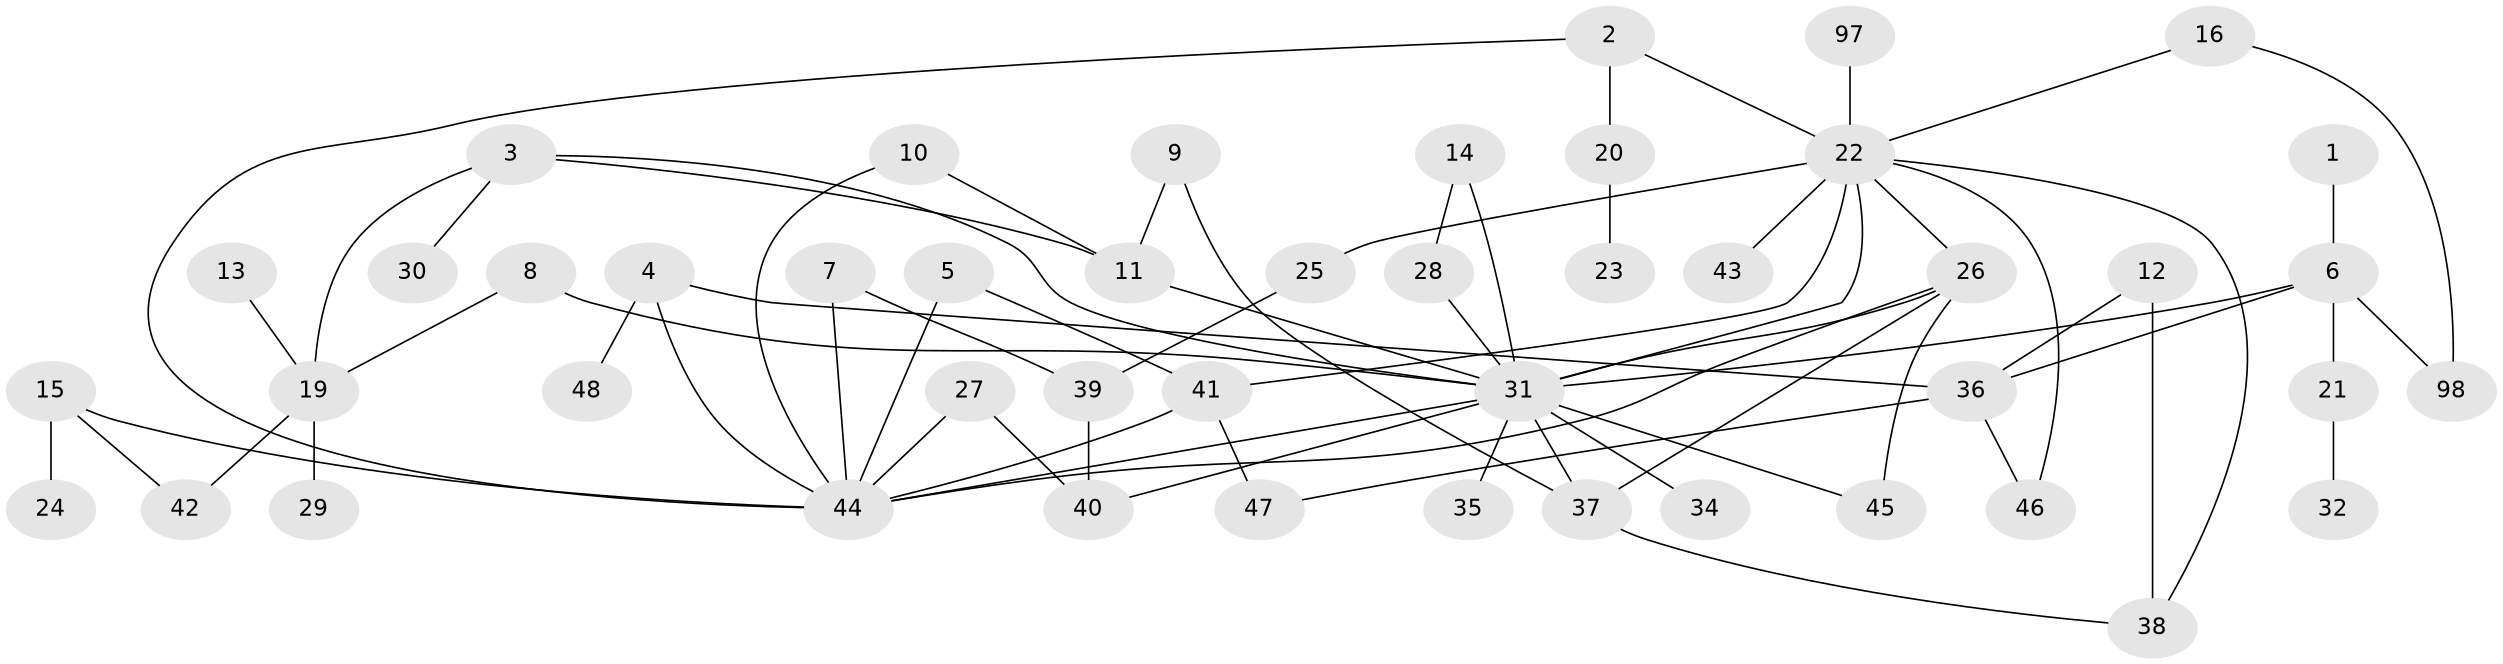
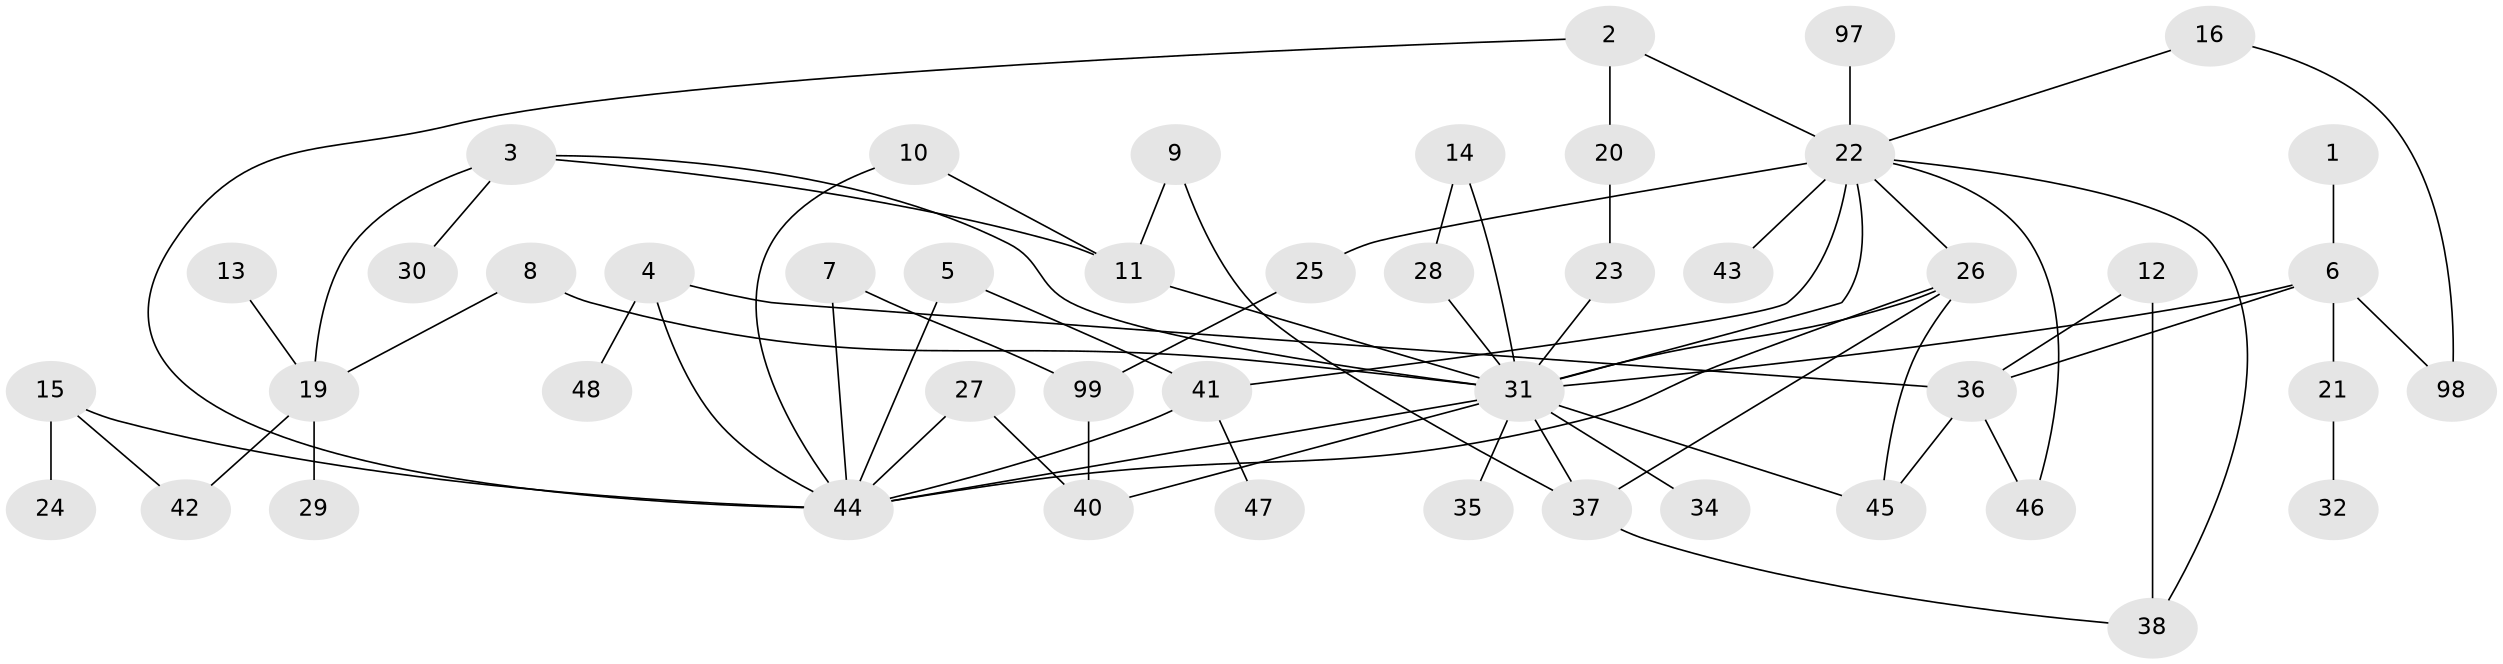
none -> (1565, 332)
(1089, 391) -> (1089, 391)
(1631, 444) -> (1926, 451)
